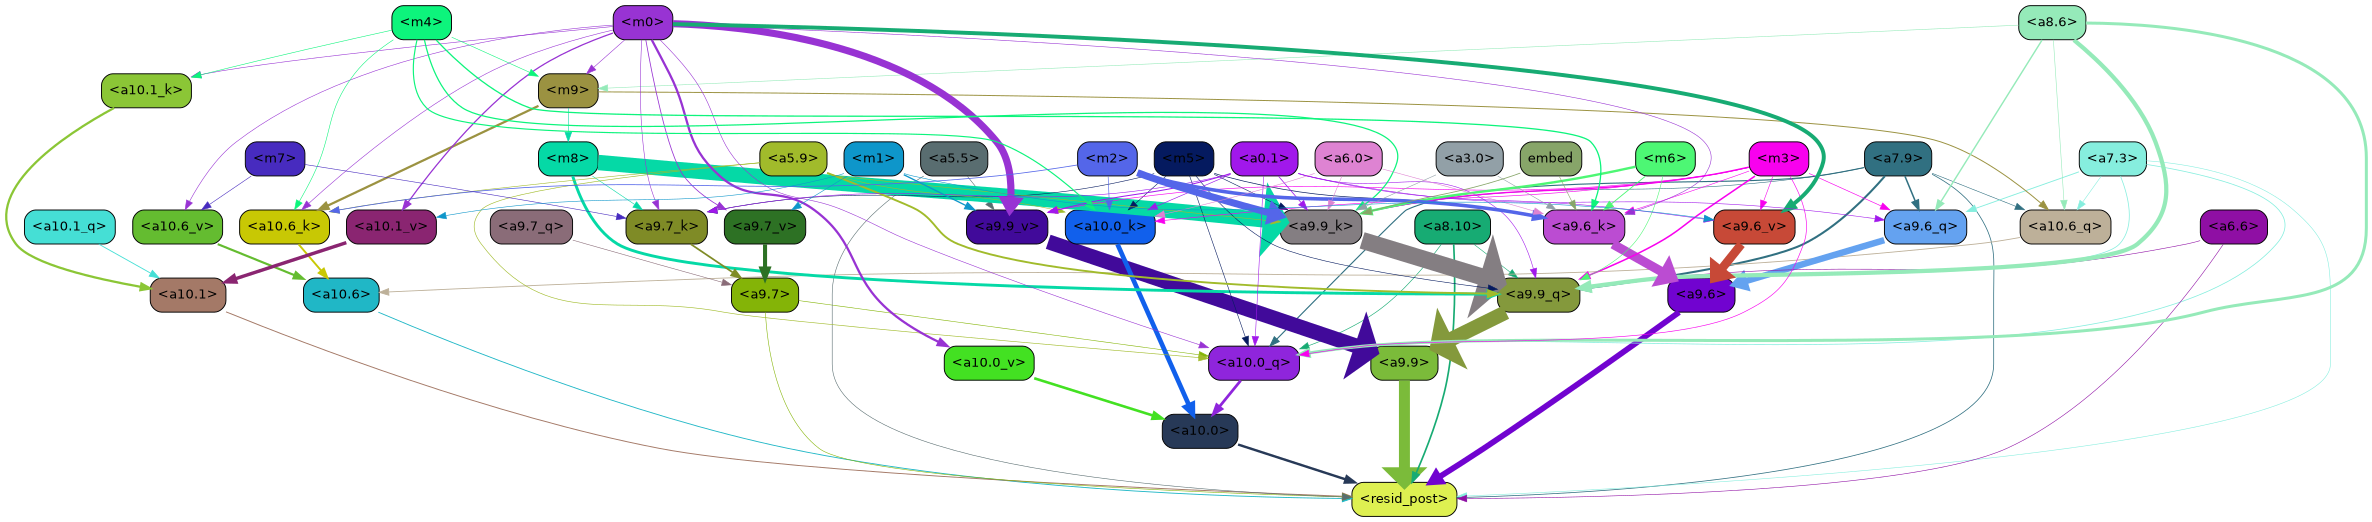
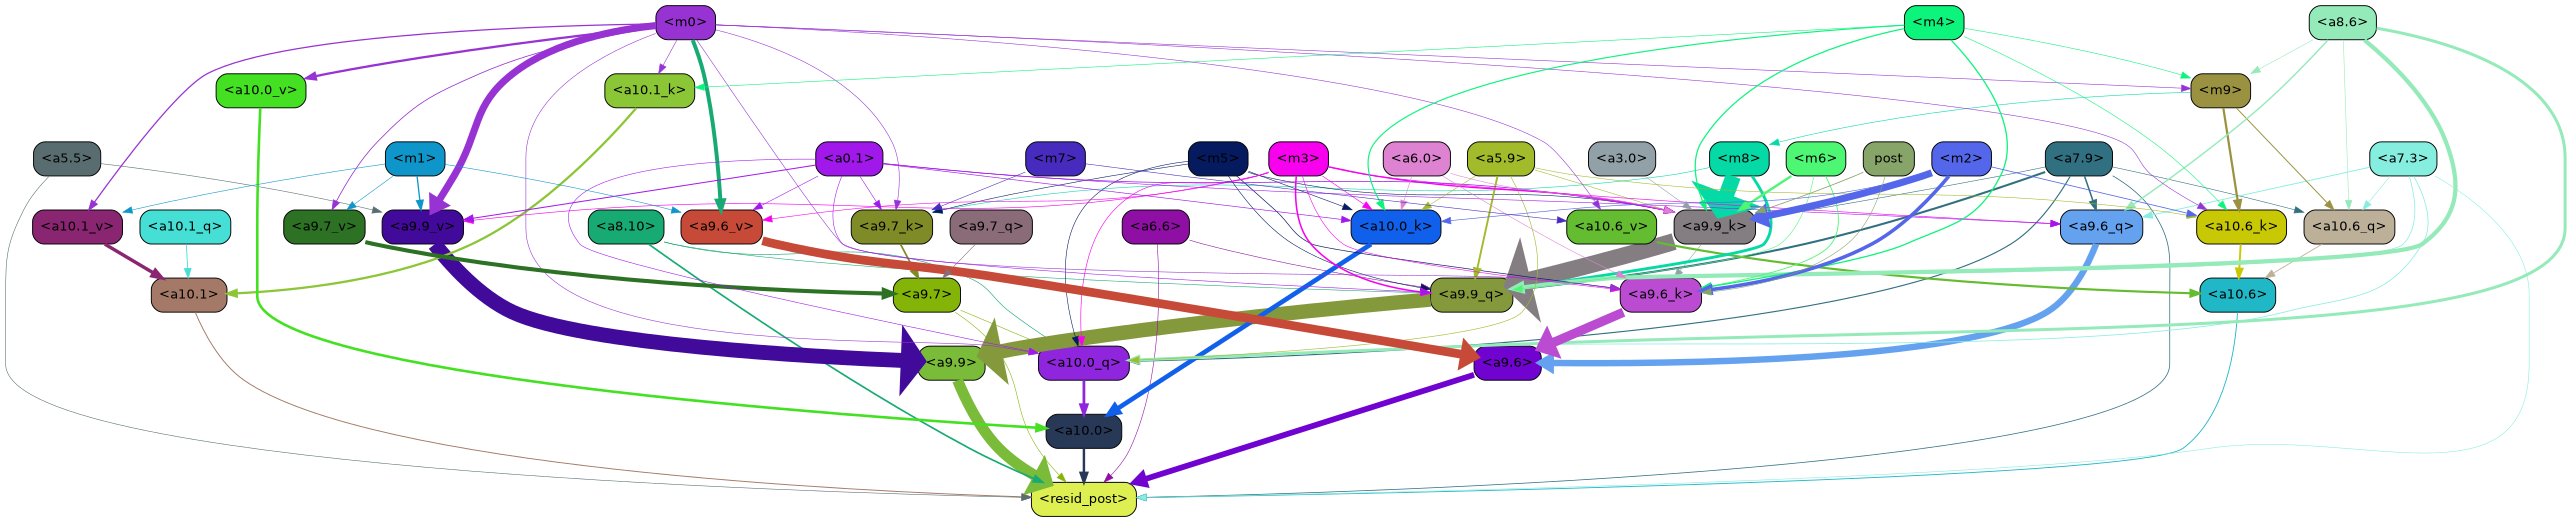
(1551, 159) -> (1889, 159)
(1523, 191) -> (1693, 255)
